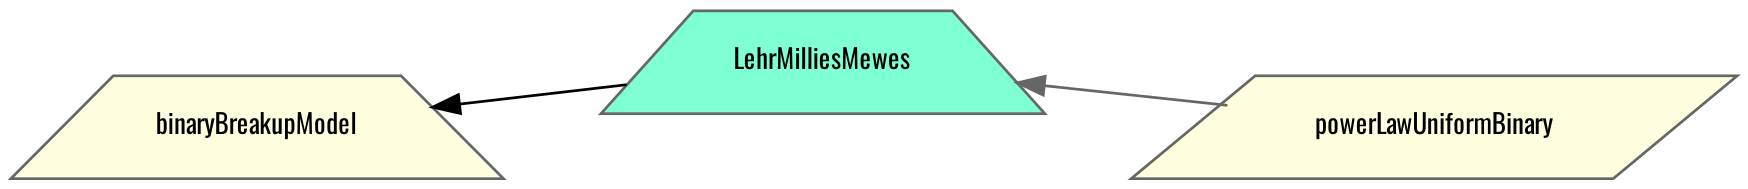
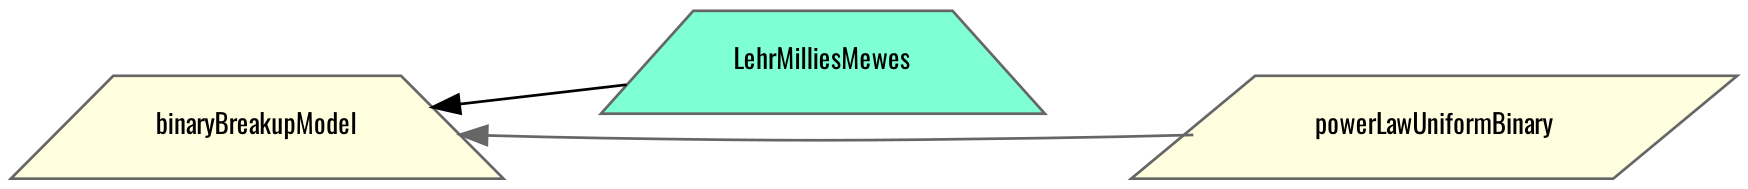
(1136, 96) -> (840, 140)
